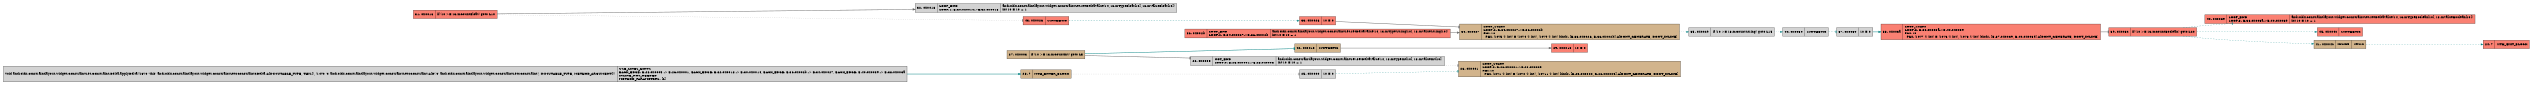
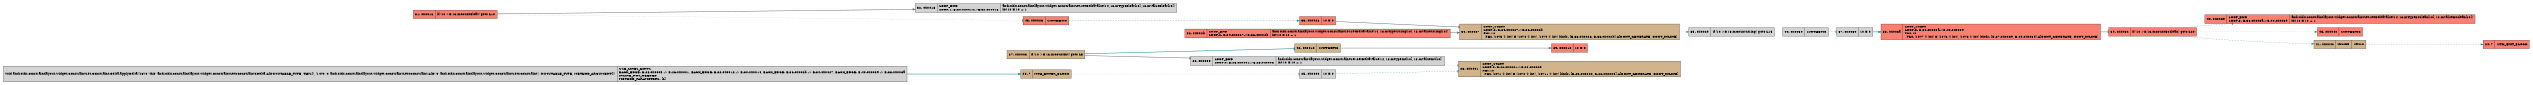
(1777, 32) -> none
(2256, 32) -> (2256, 32)
(1223, 59) -> (1224, 59)
